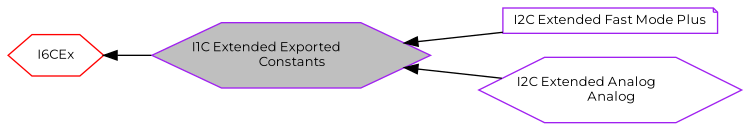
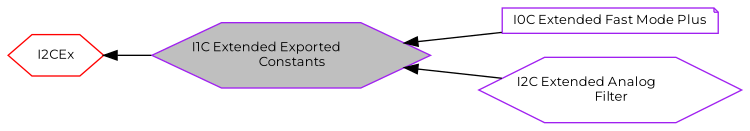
(610, 21) -> (610, 21)
(56, 55) -> (56, 55)
(610, 90) -> (610, 90)
